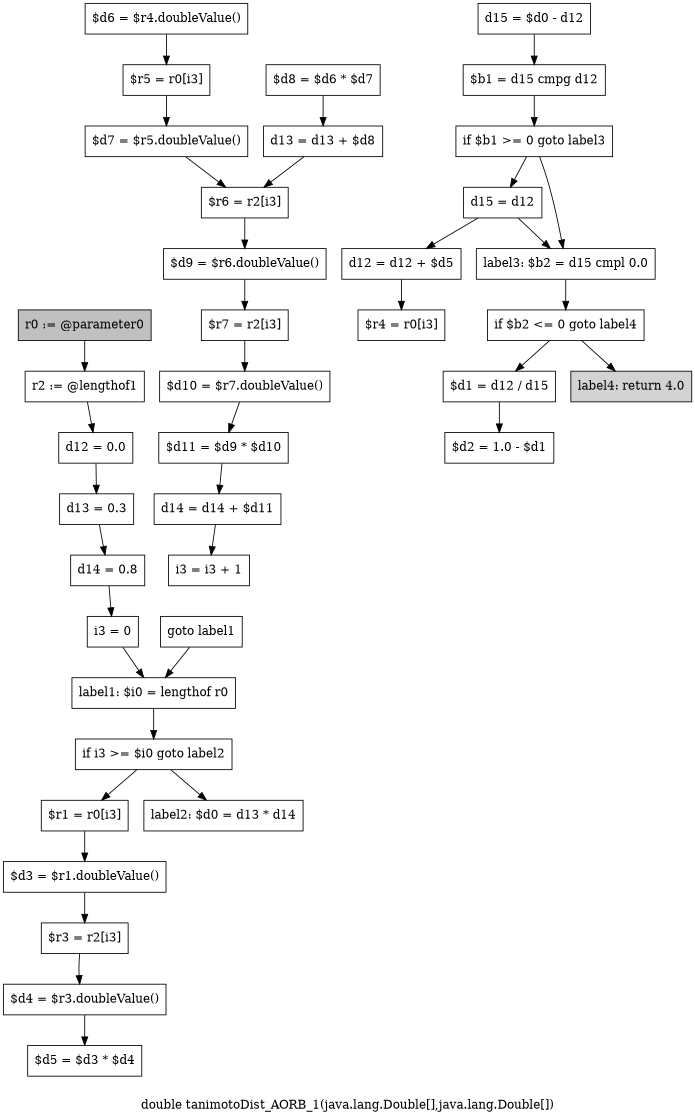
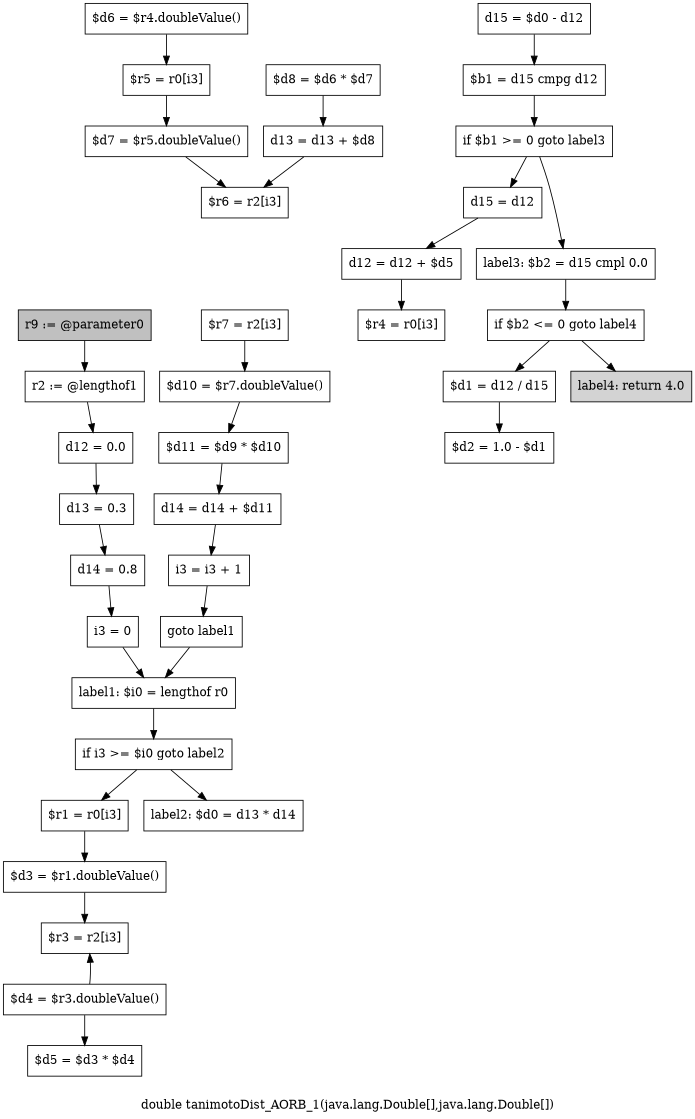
(531, 230) -> none
(245, 264) -> none
(85, 325) -> (85, 325)
none -> (206, 597)
(79, 965) -> (90, 973)
